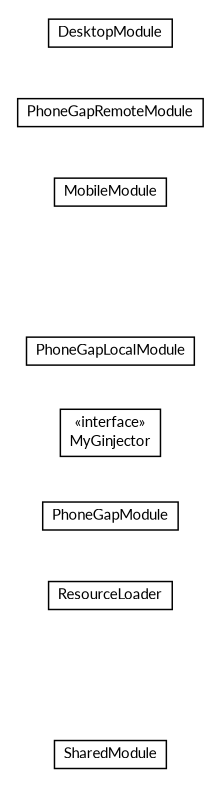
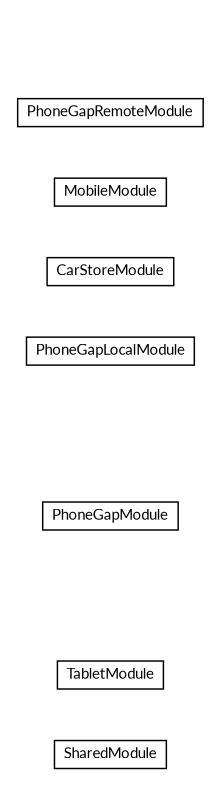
(110, 32) -> none
none -> (110, 271)
(110, 433) -> none
(110, 595) -> none
none -> (110, 674)
